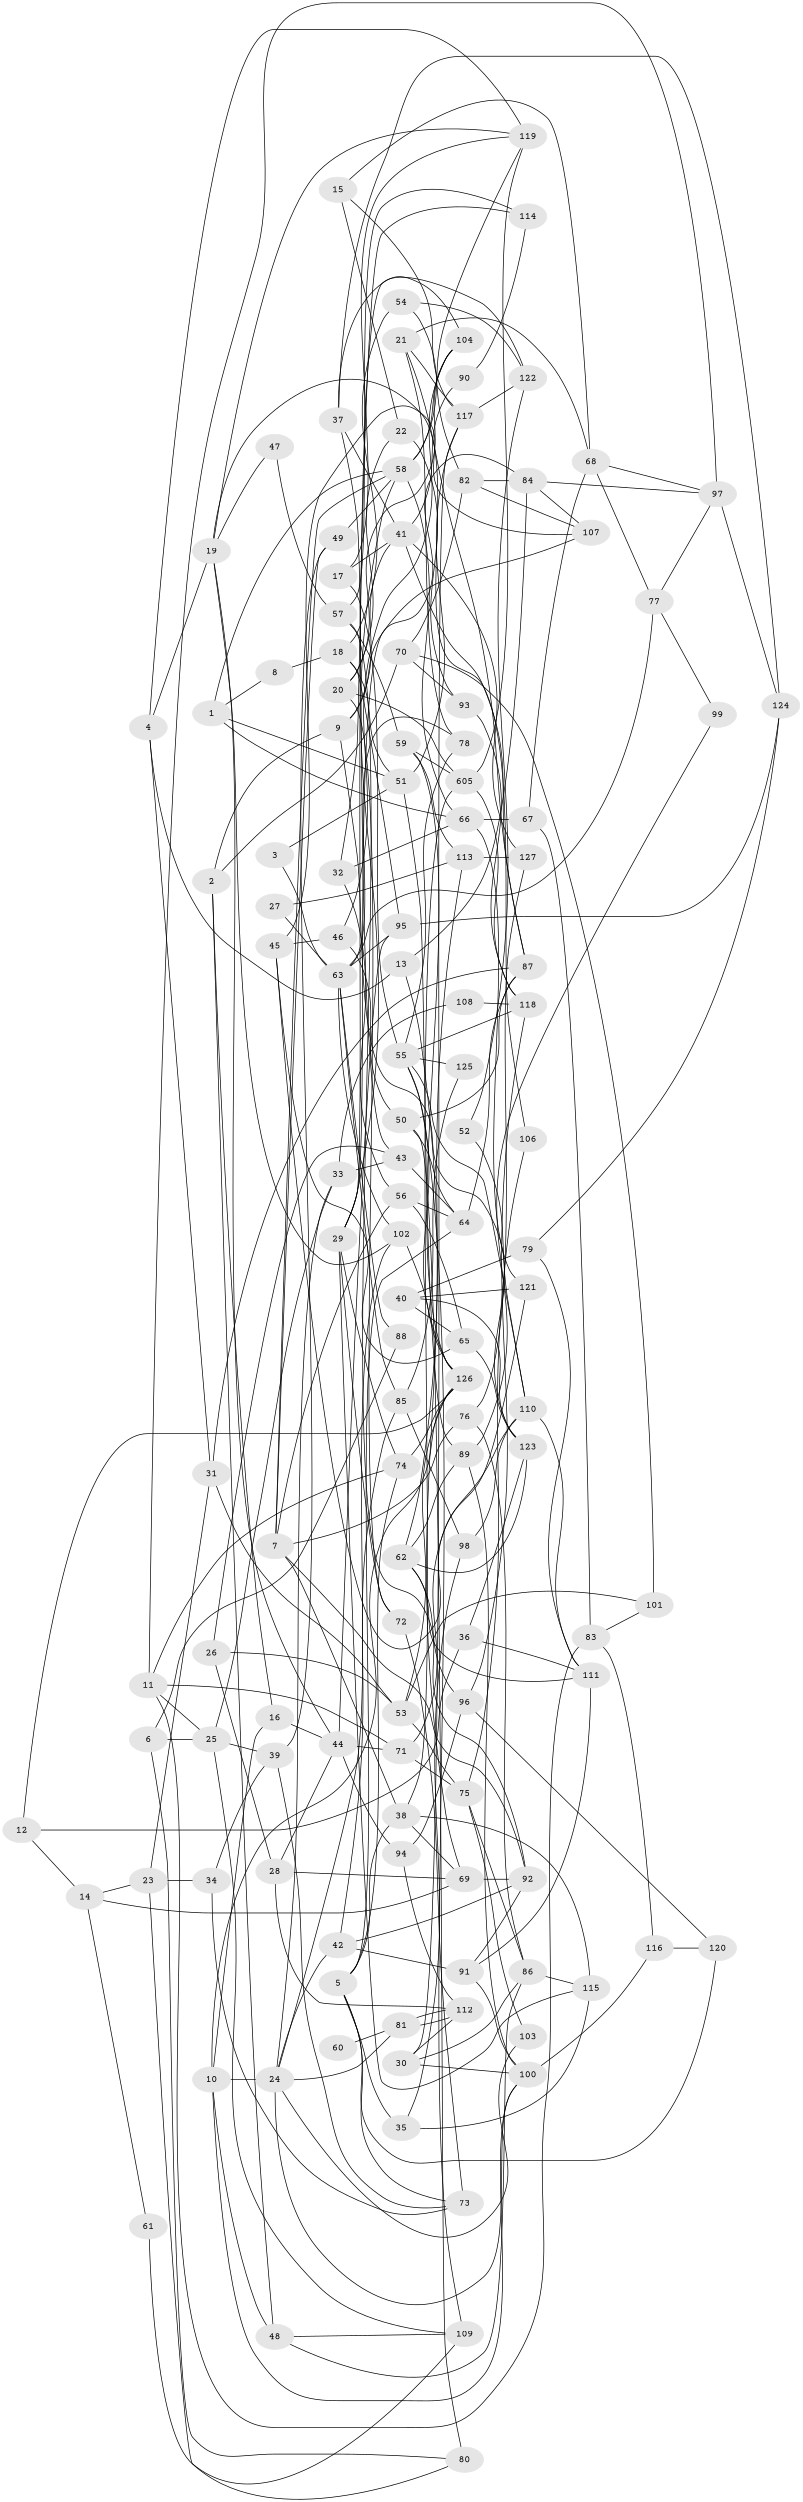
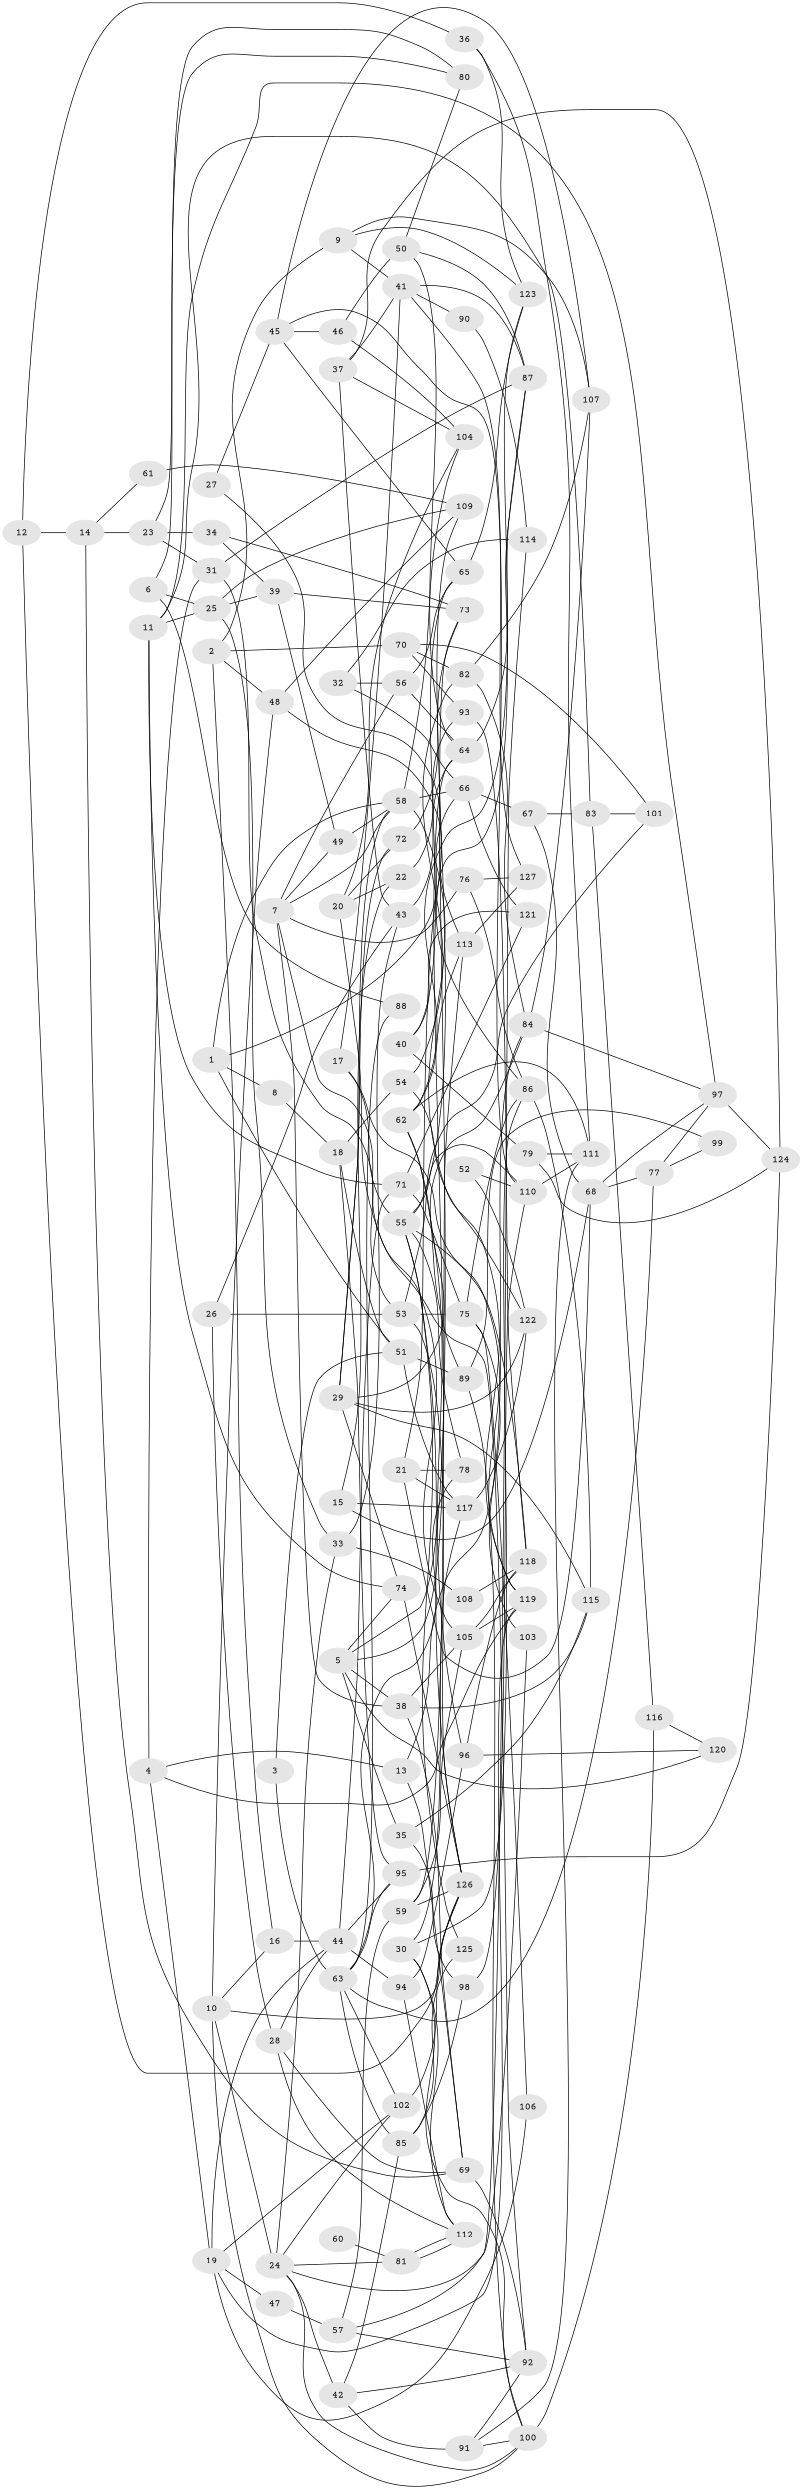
(465, 781) -> (465, 1637)
(306, 941) -> (243, 408)
(491, 1332) -> none
